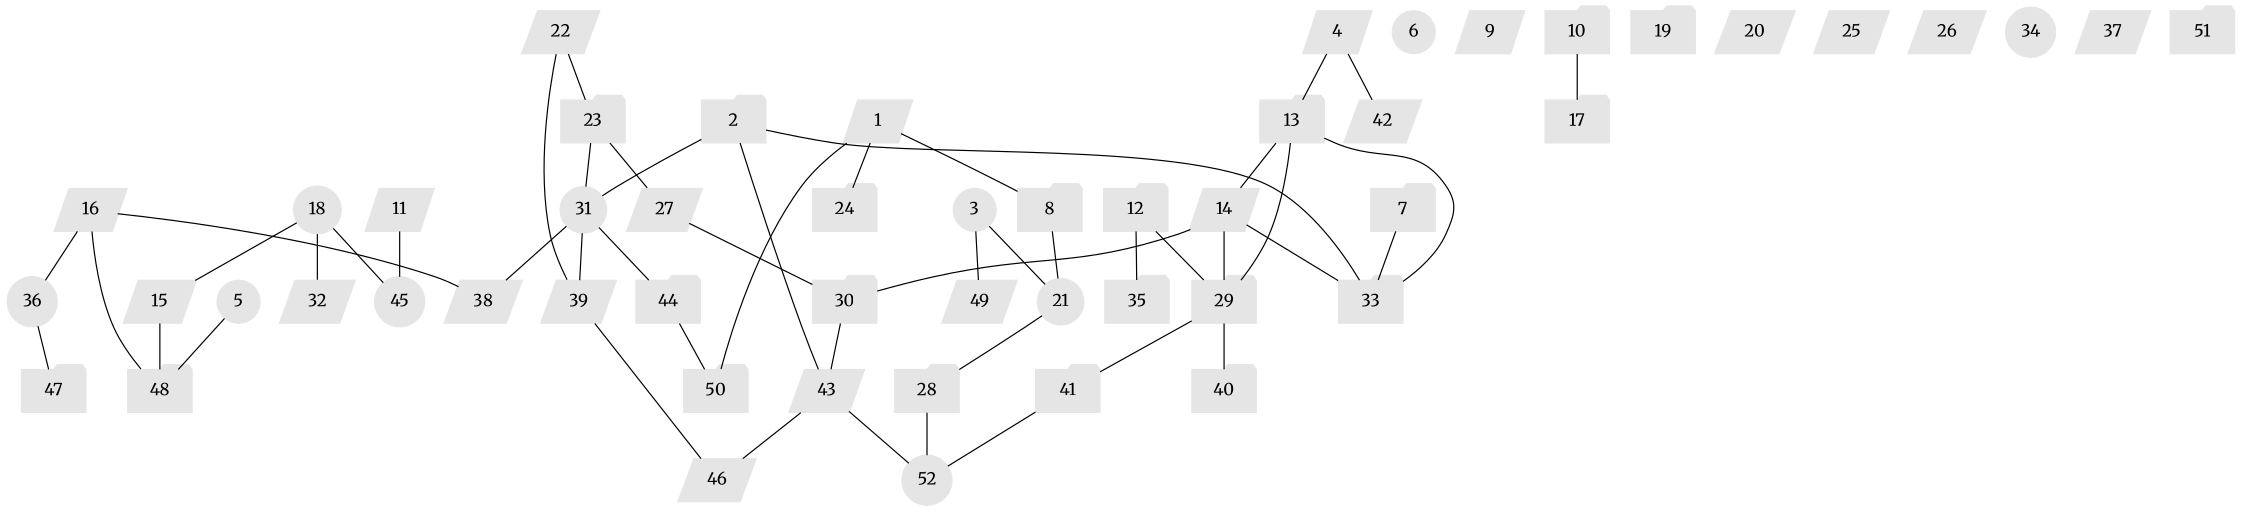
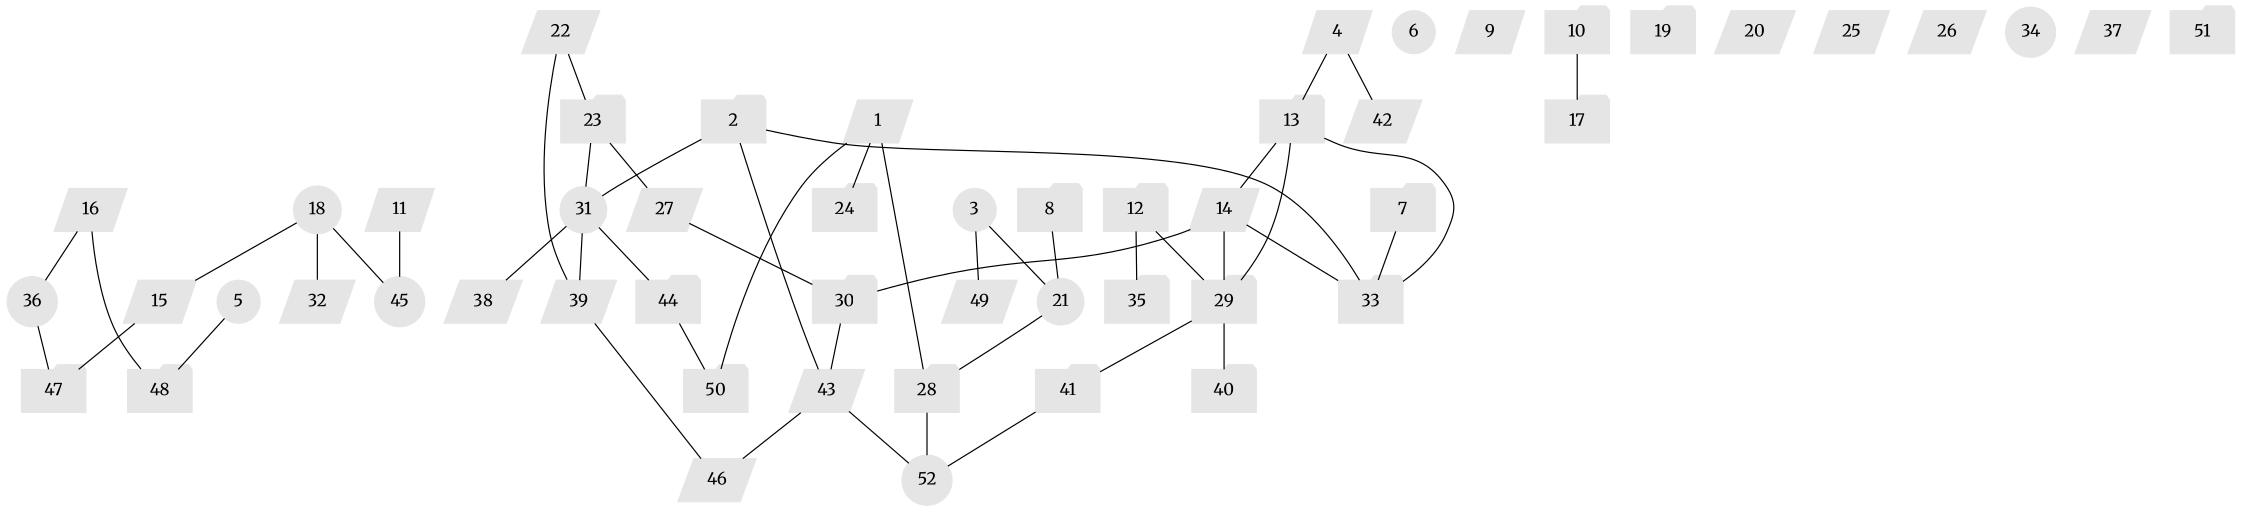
(959, 162) -> (903, 256)
(290, 240) -> none
(160, 346) -> (107, 346)
